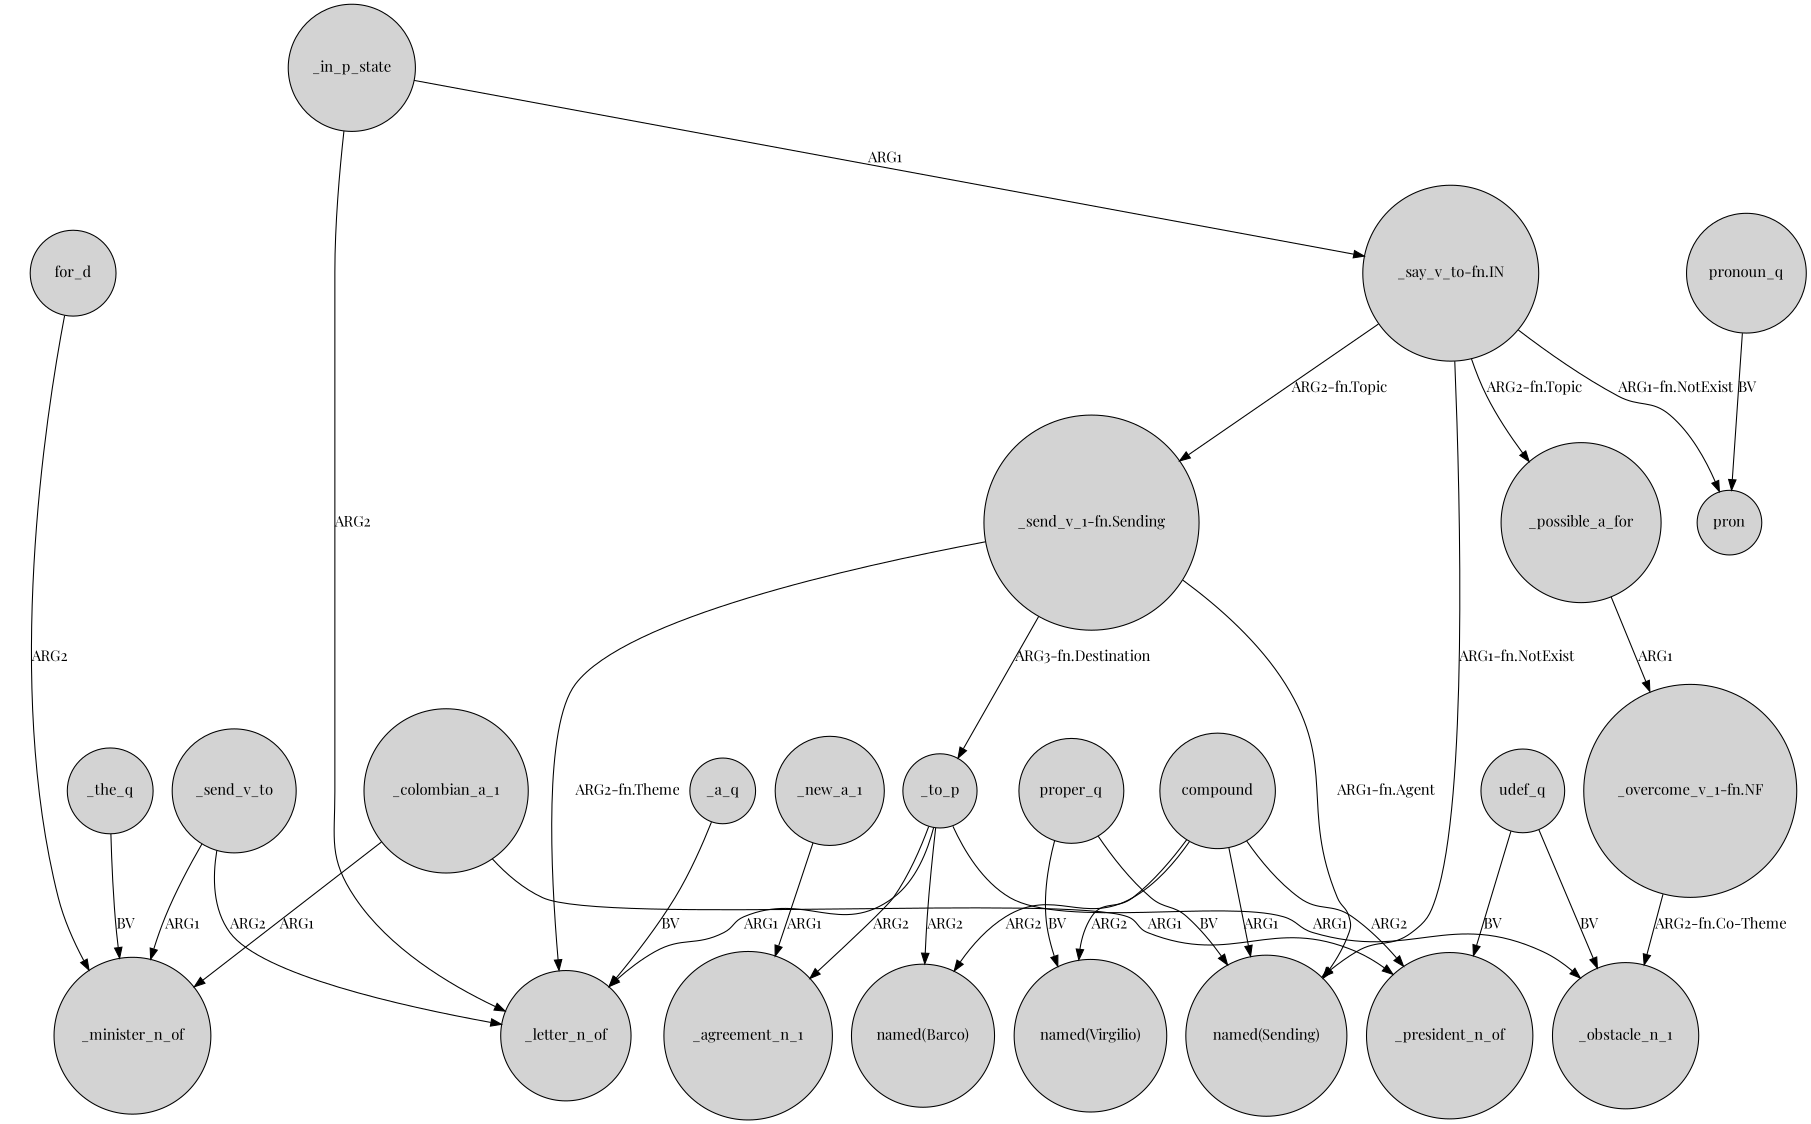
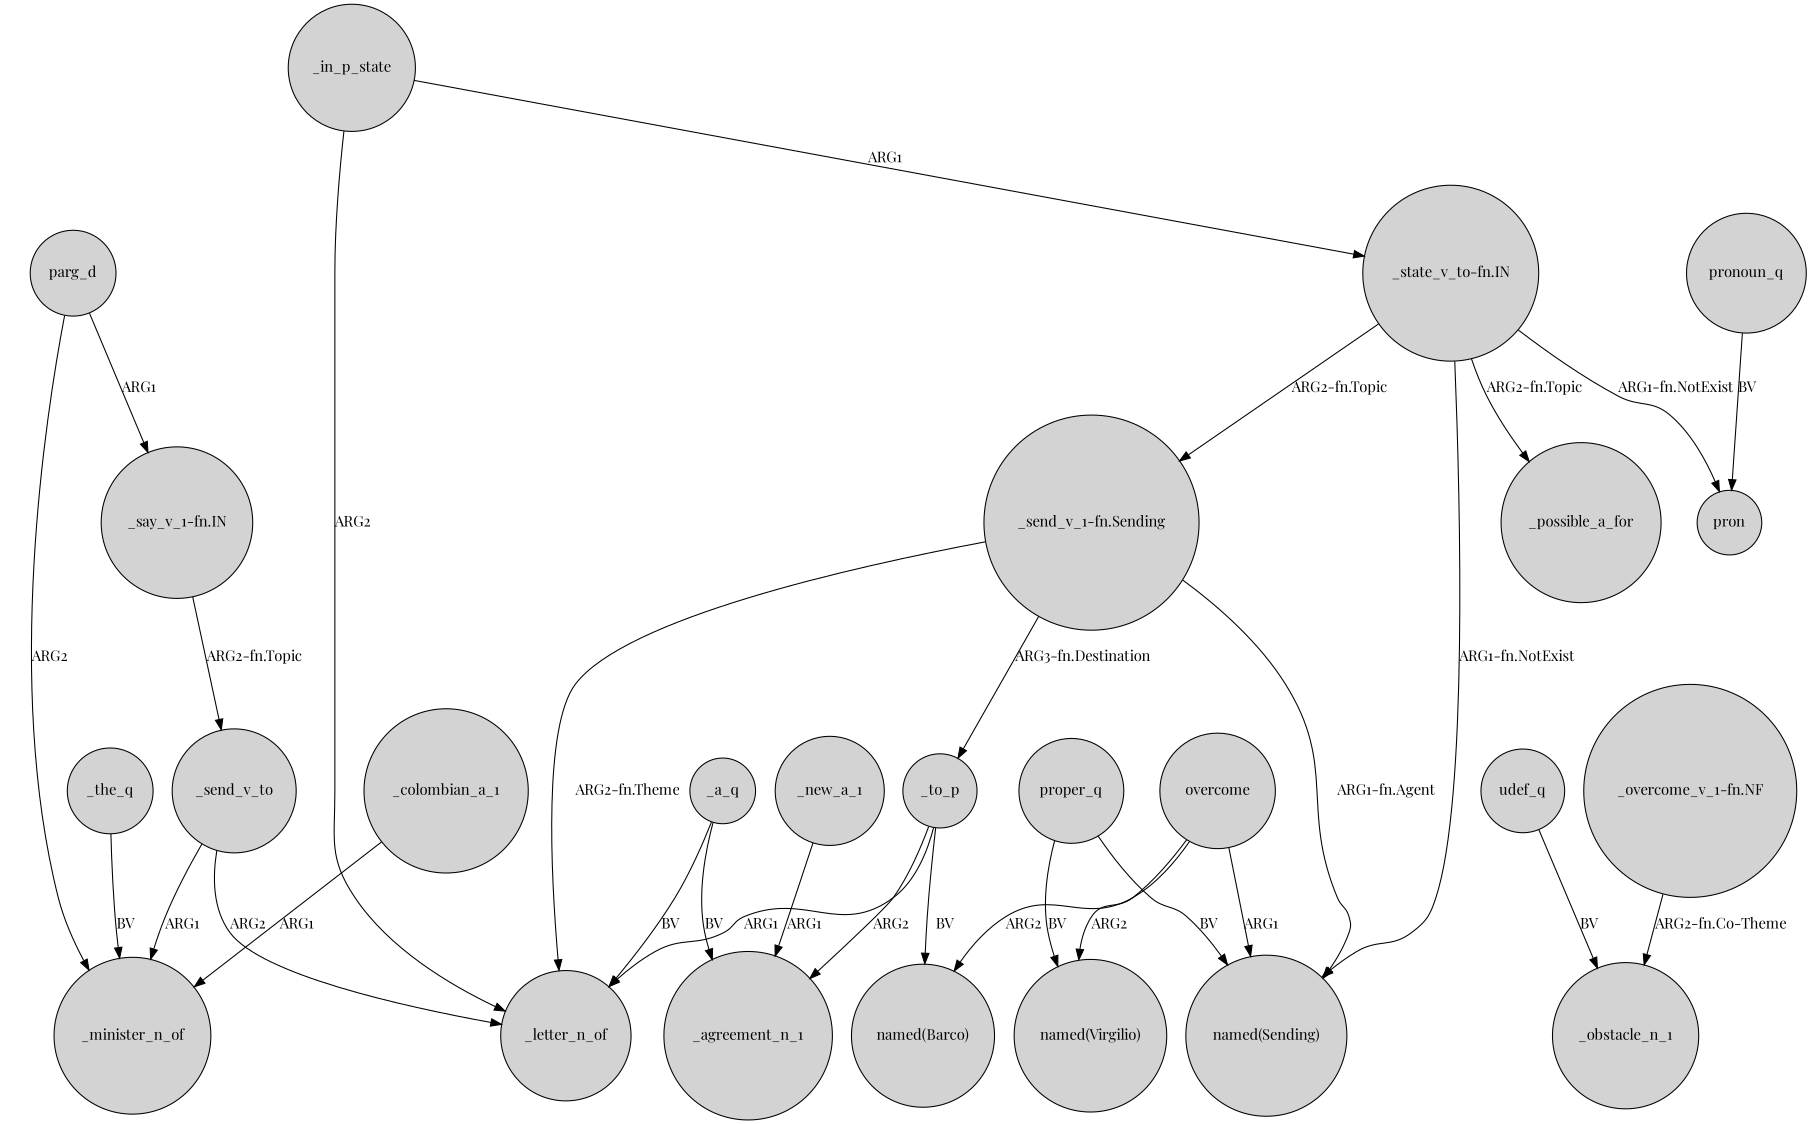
(73, 273) -> (73, 273)
(1451, 273) -> (1451, 273)
none -> (177, 523)
(1628, 639) -> none
(1218, 791) -> (1218, 791)
none -> (702, 886)
(1251, 912) -> none
(945, 925) -> (945, 925)
(1450, 1036) -> none
